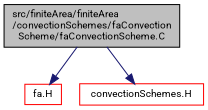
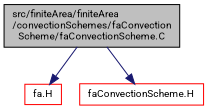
(142, 94) -> (142, 94)
